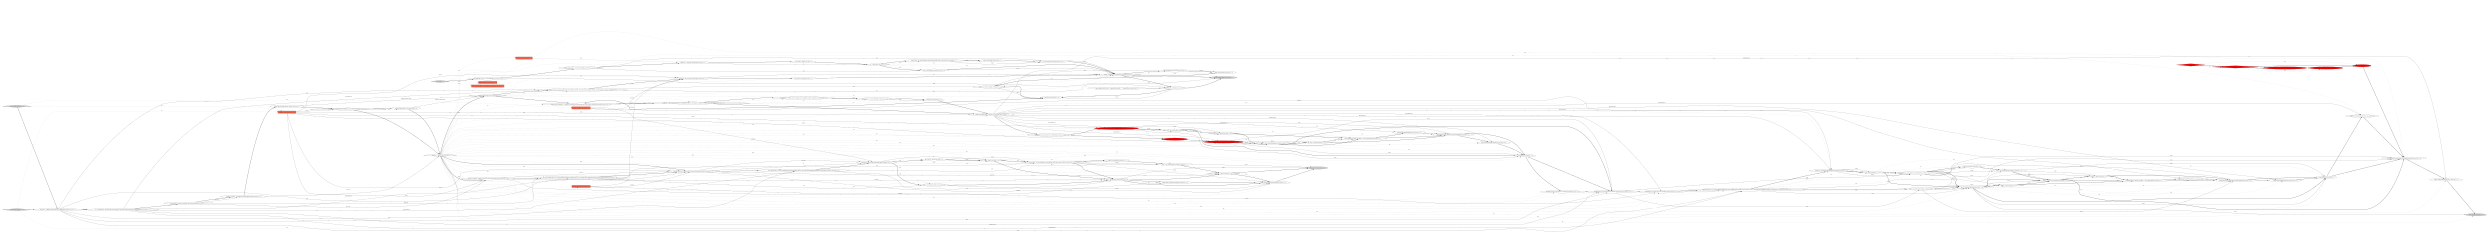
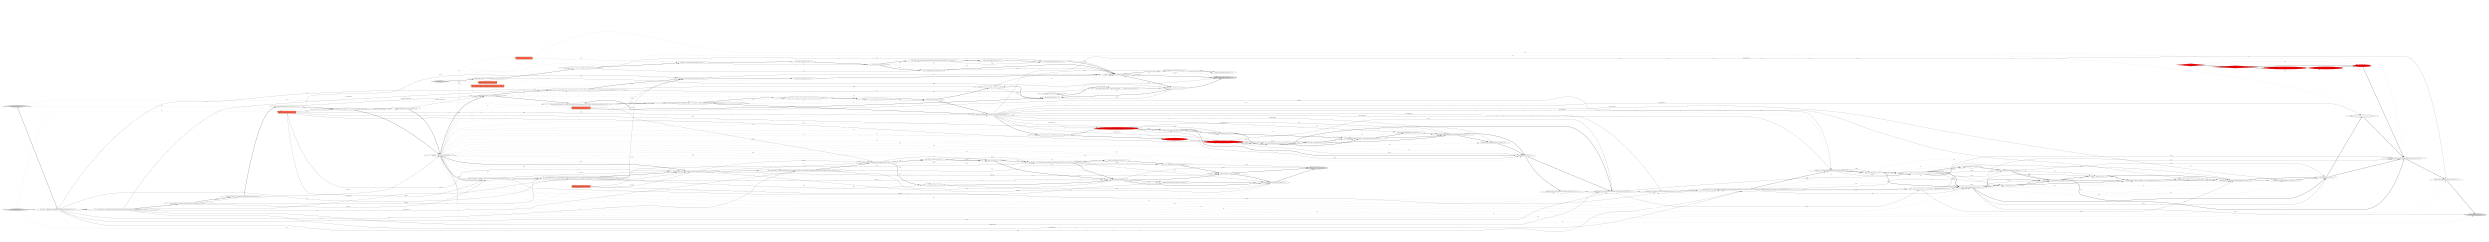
(1111, 78) -> (964, 94)
none -> (1052, 94)
